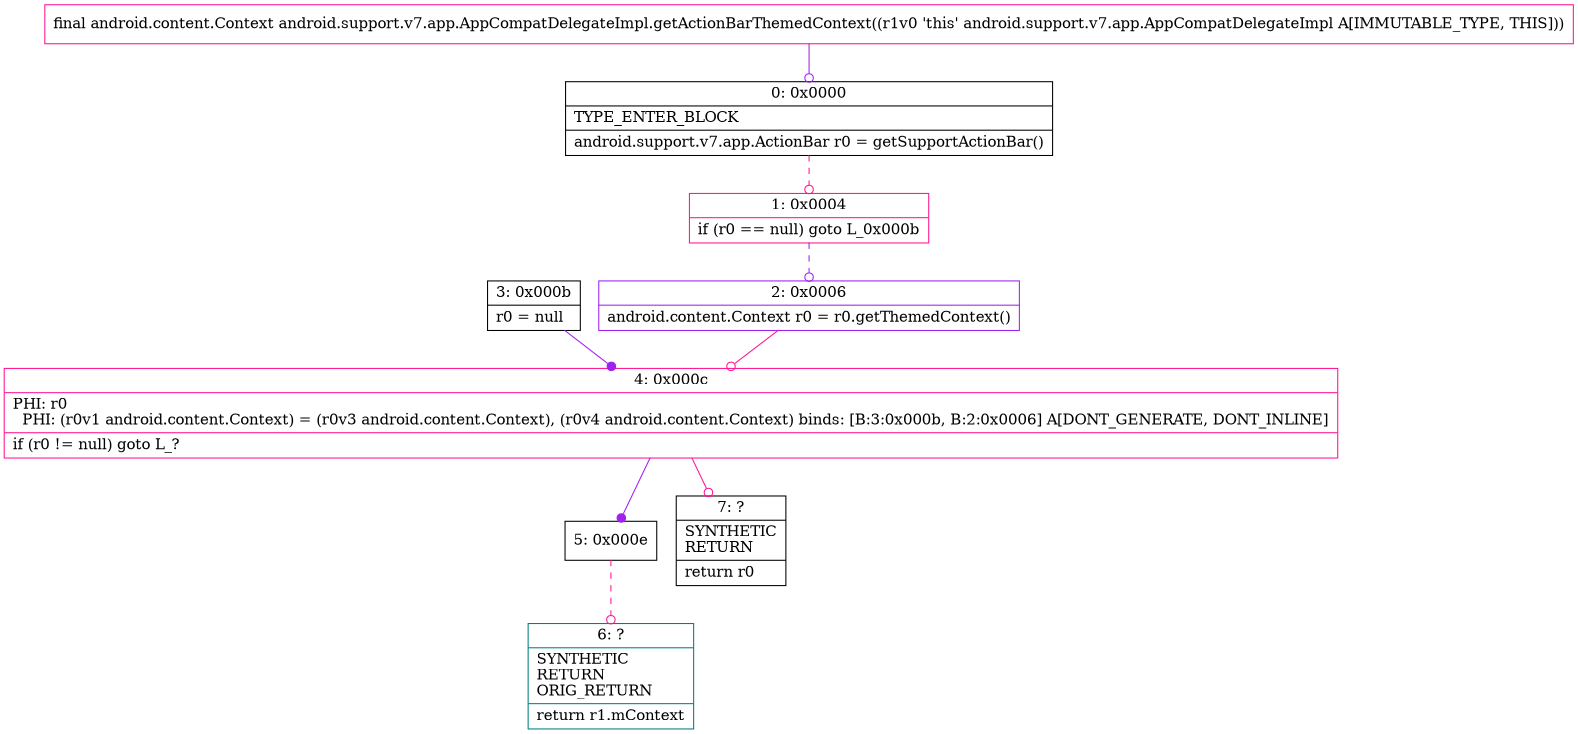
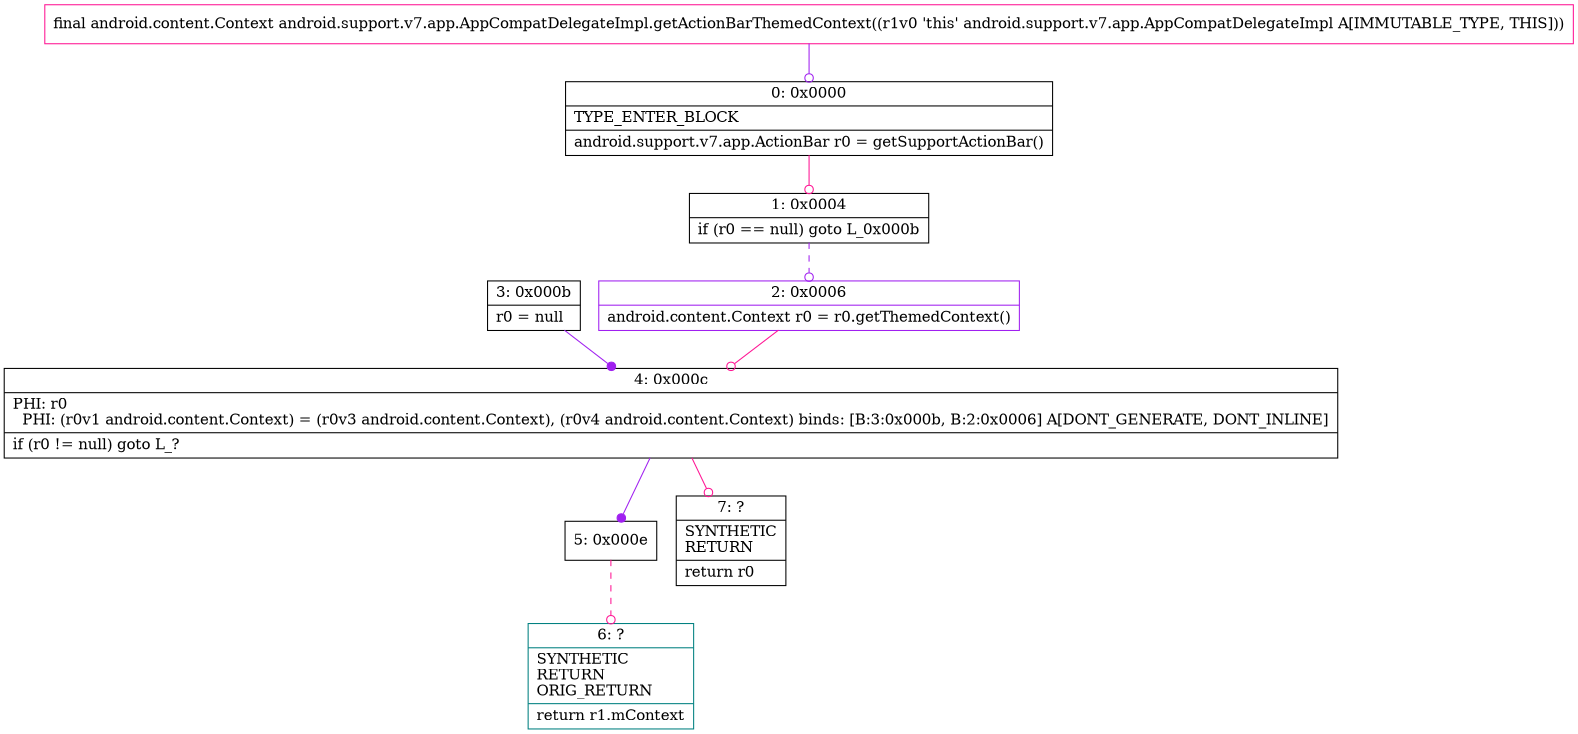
(809, 170) -> (809, 170)
(809, 218) -> (809, 218)
(671, 413) -> (671, 413)
